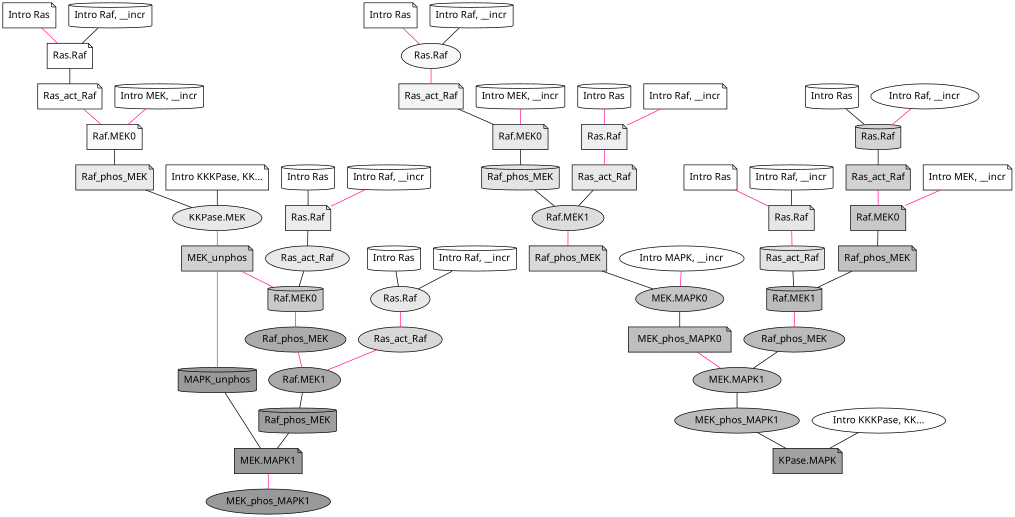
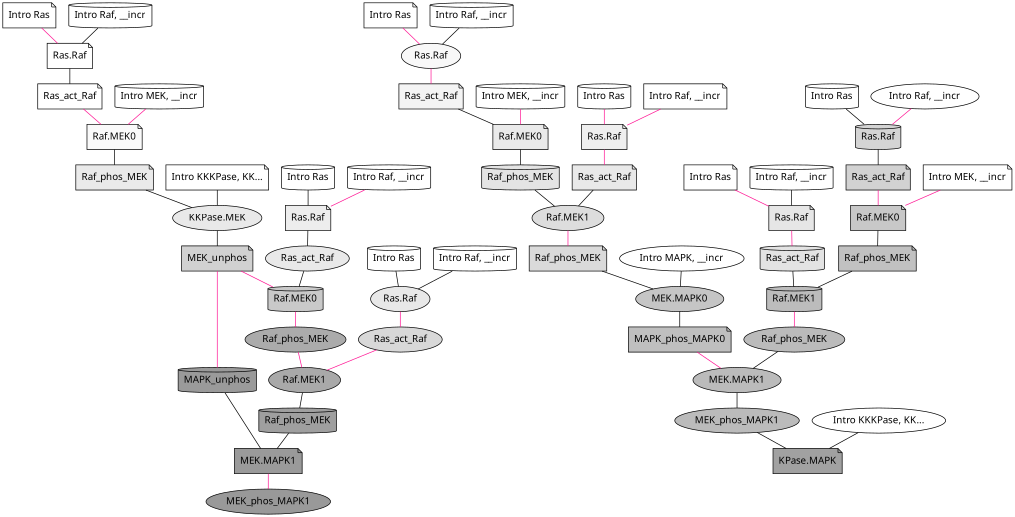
(217, 238) -> (217, 238)
(681, 279) -> (681, 279)
(680, 340) -> (680, 340)
